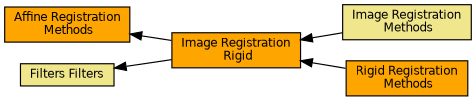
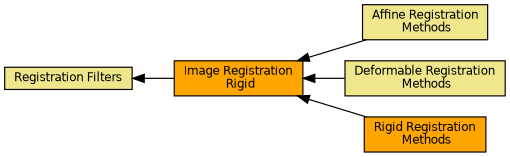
(407, 22) -> (425, 78)
(67, 25) -> (425, 22)
(157, 38) -> (338, 48)
(67, 75) -> (68, 78)
